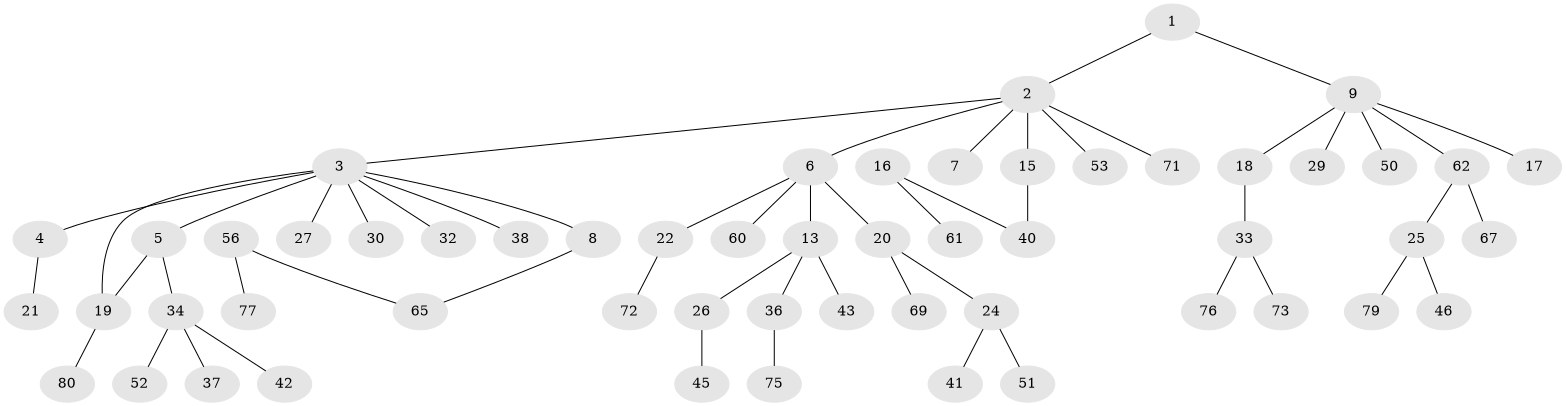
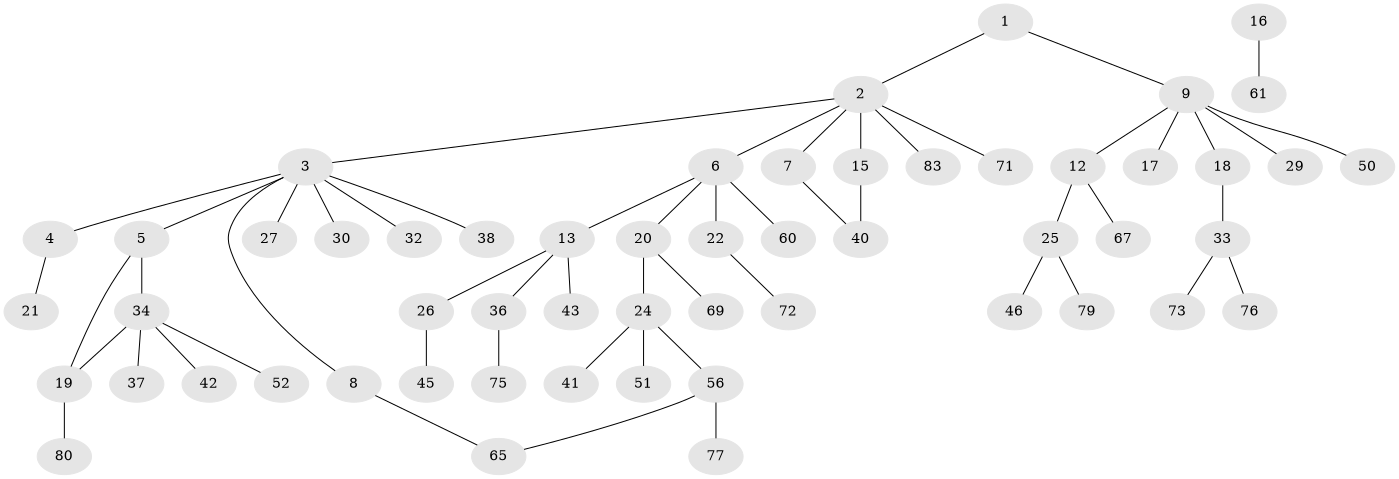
(1100, 167) -> (933, 167)
(1462, 167) -> (1078, 167)
(955, 203) -> (824, 203)
(127, 218) -> (103, 348)
none -> (680, 348)
